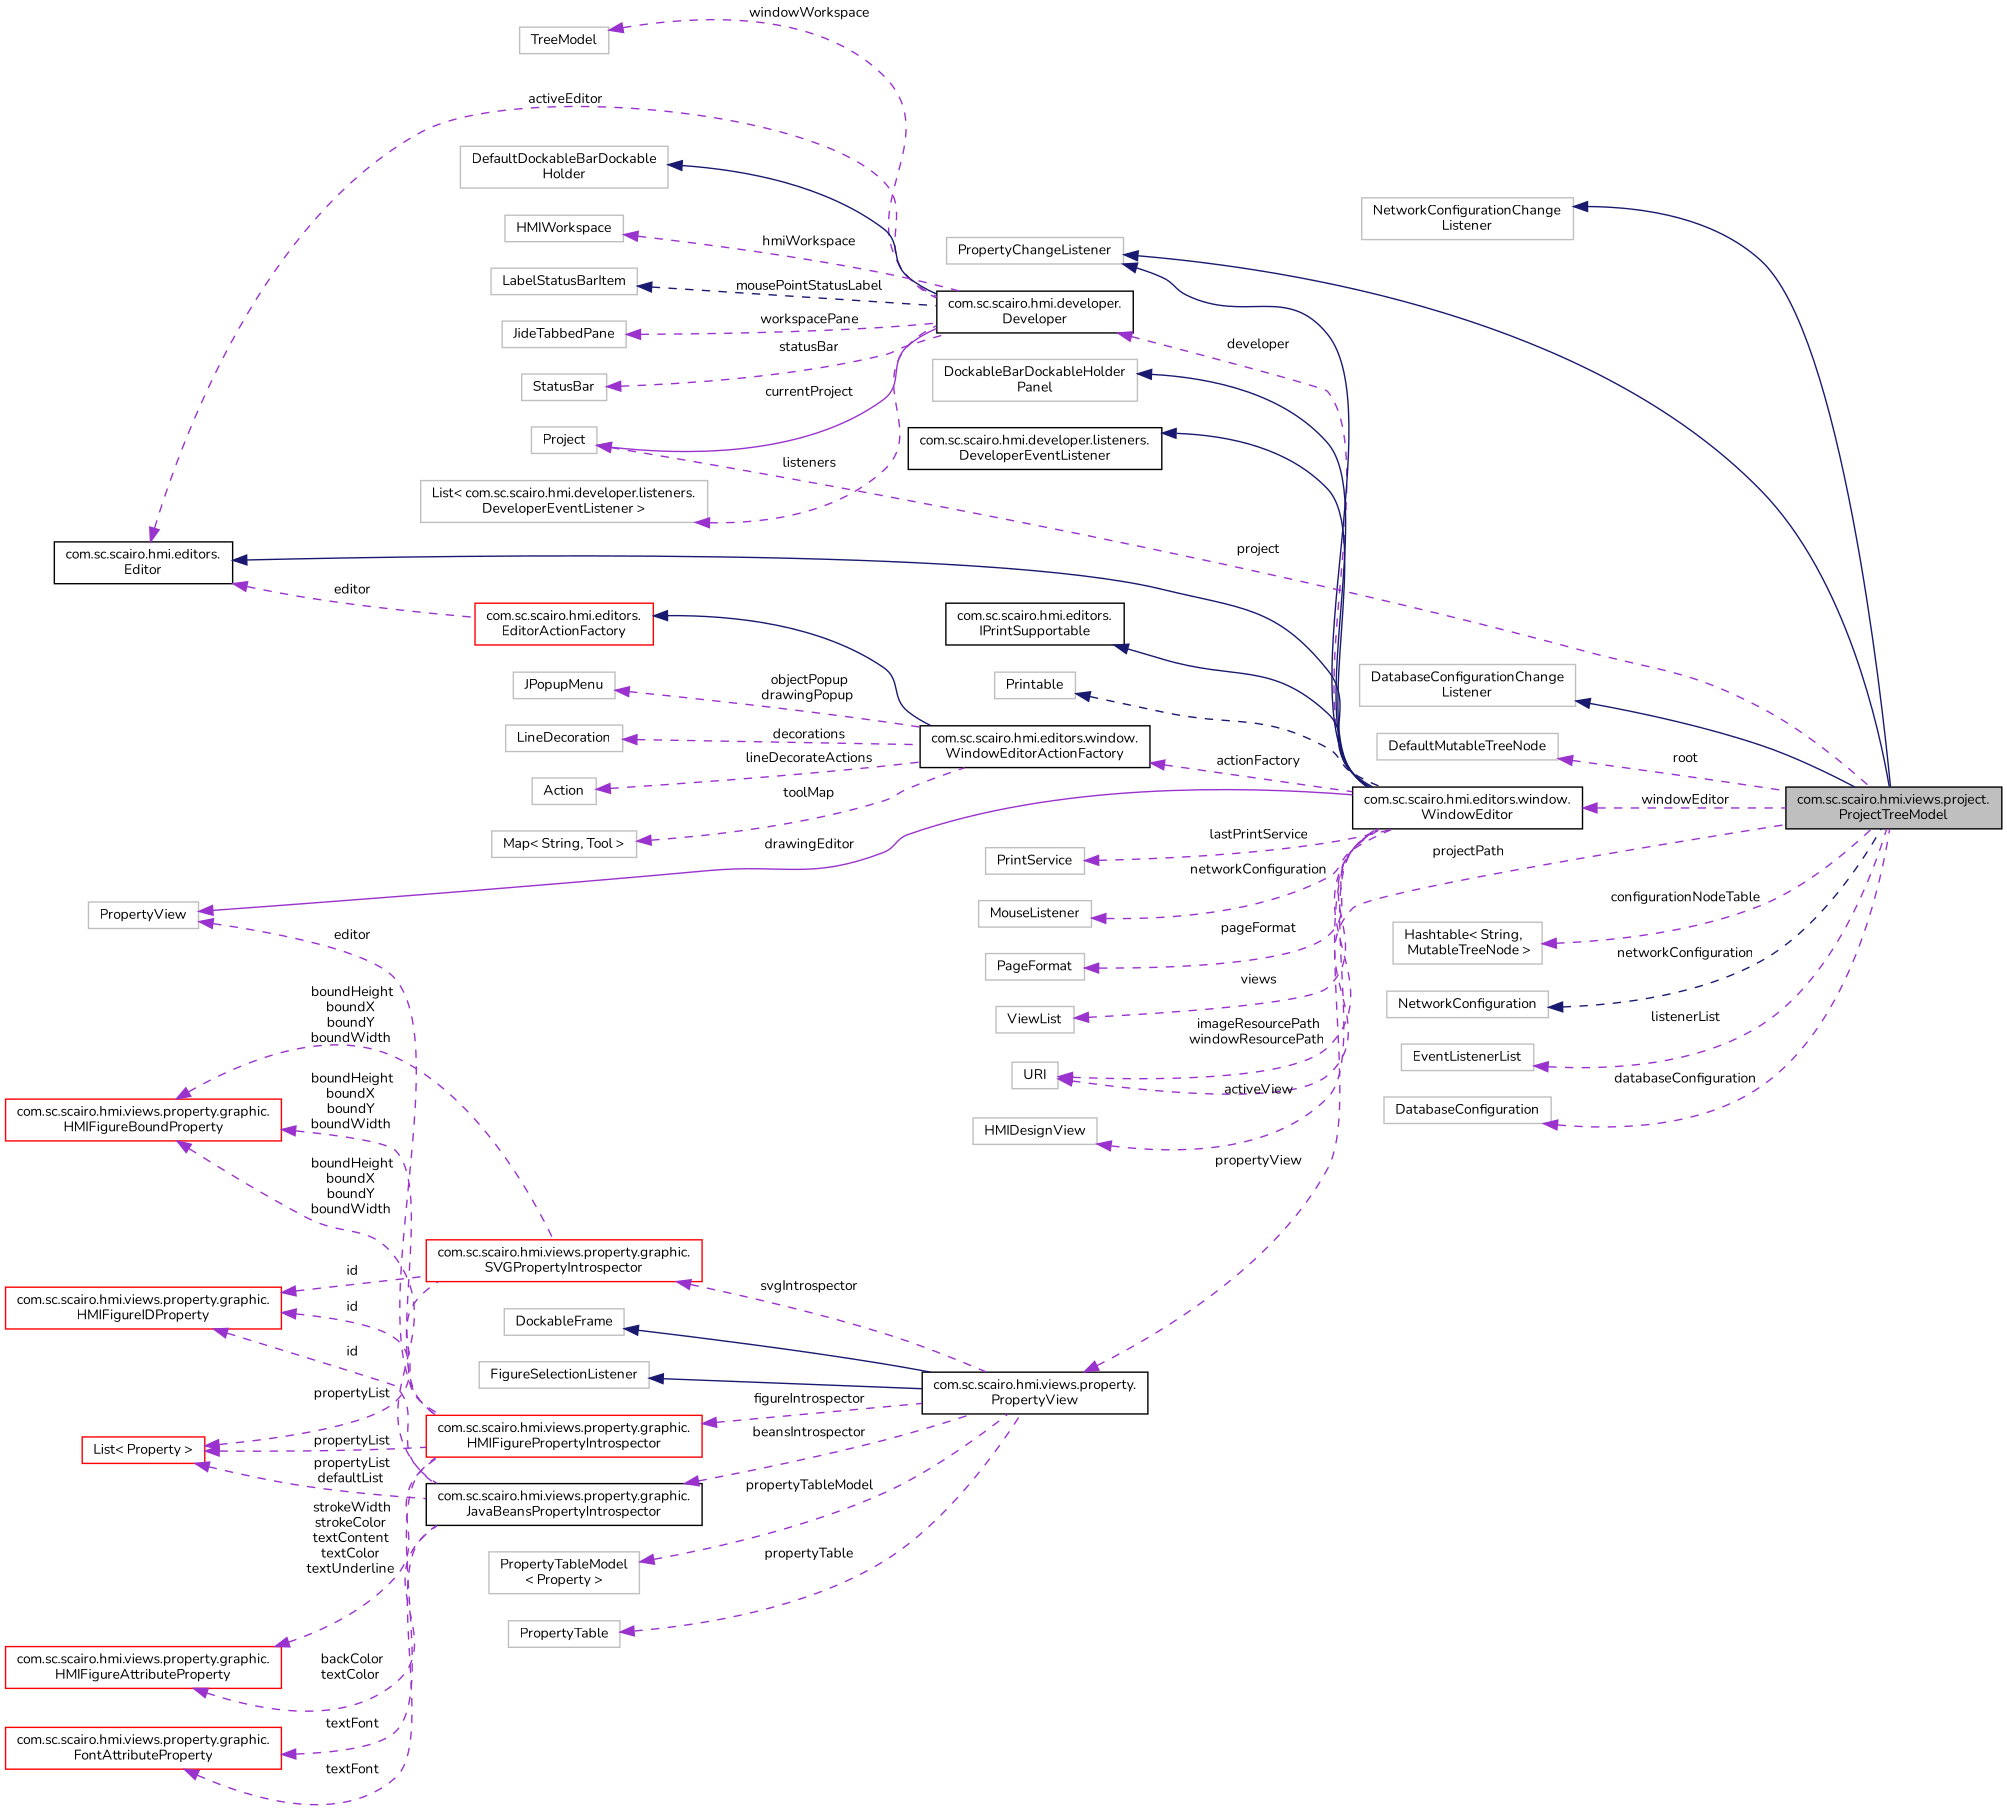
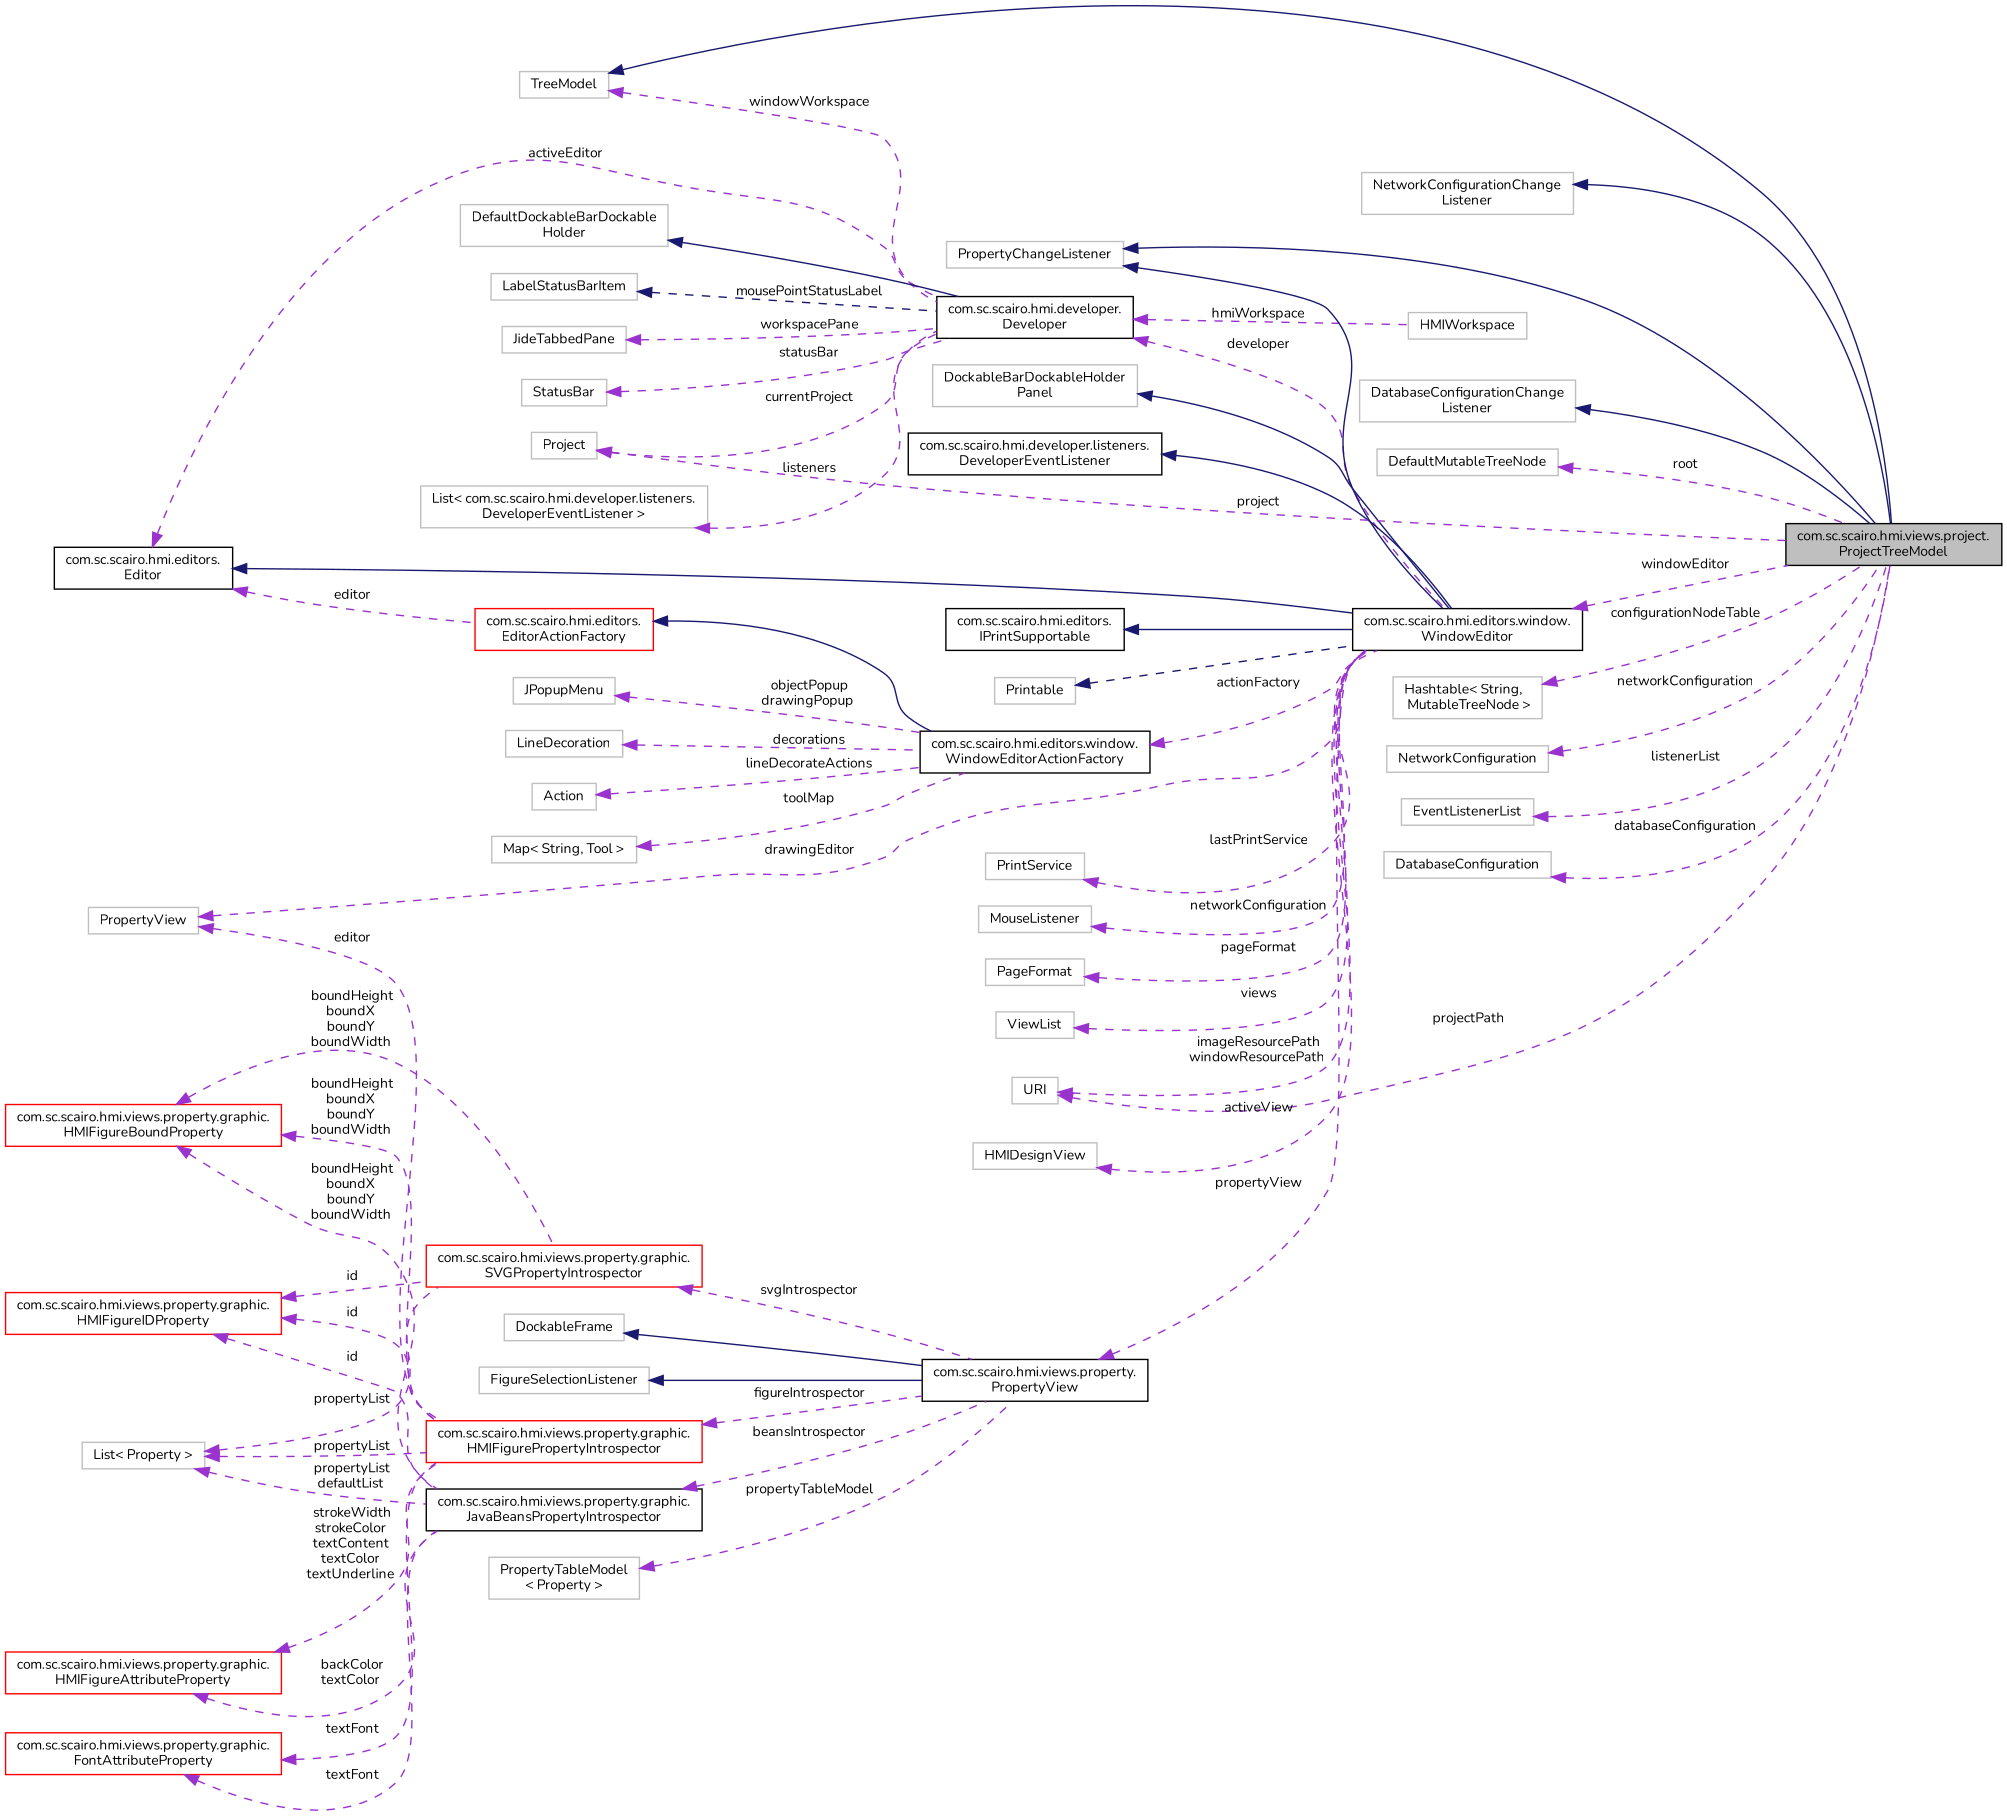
none -> (1390, 31)
(800, 258) -> (1278, 322)
(798, 438) -> (798, 443)
(789, 869) -> (836, 872)
(1750, 967) -> (1745, 698)
(143, 1450) -> (143, 1456)
(564, 1634) -> none
